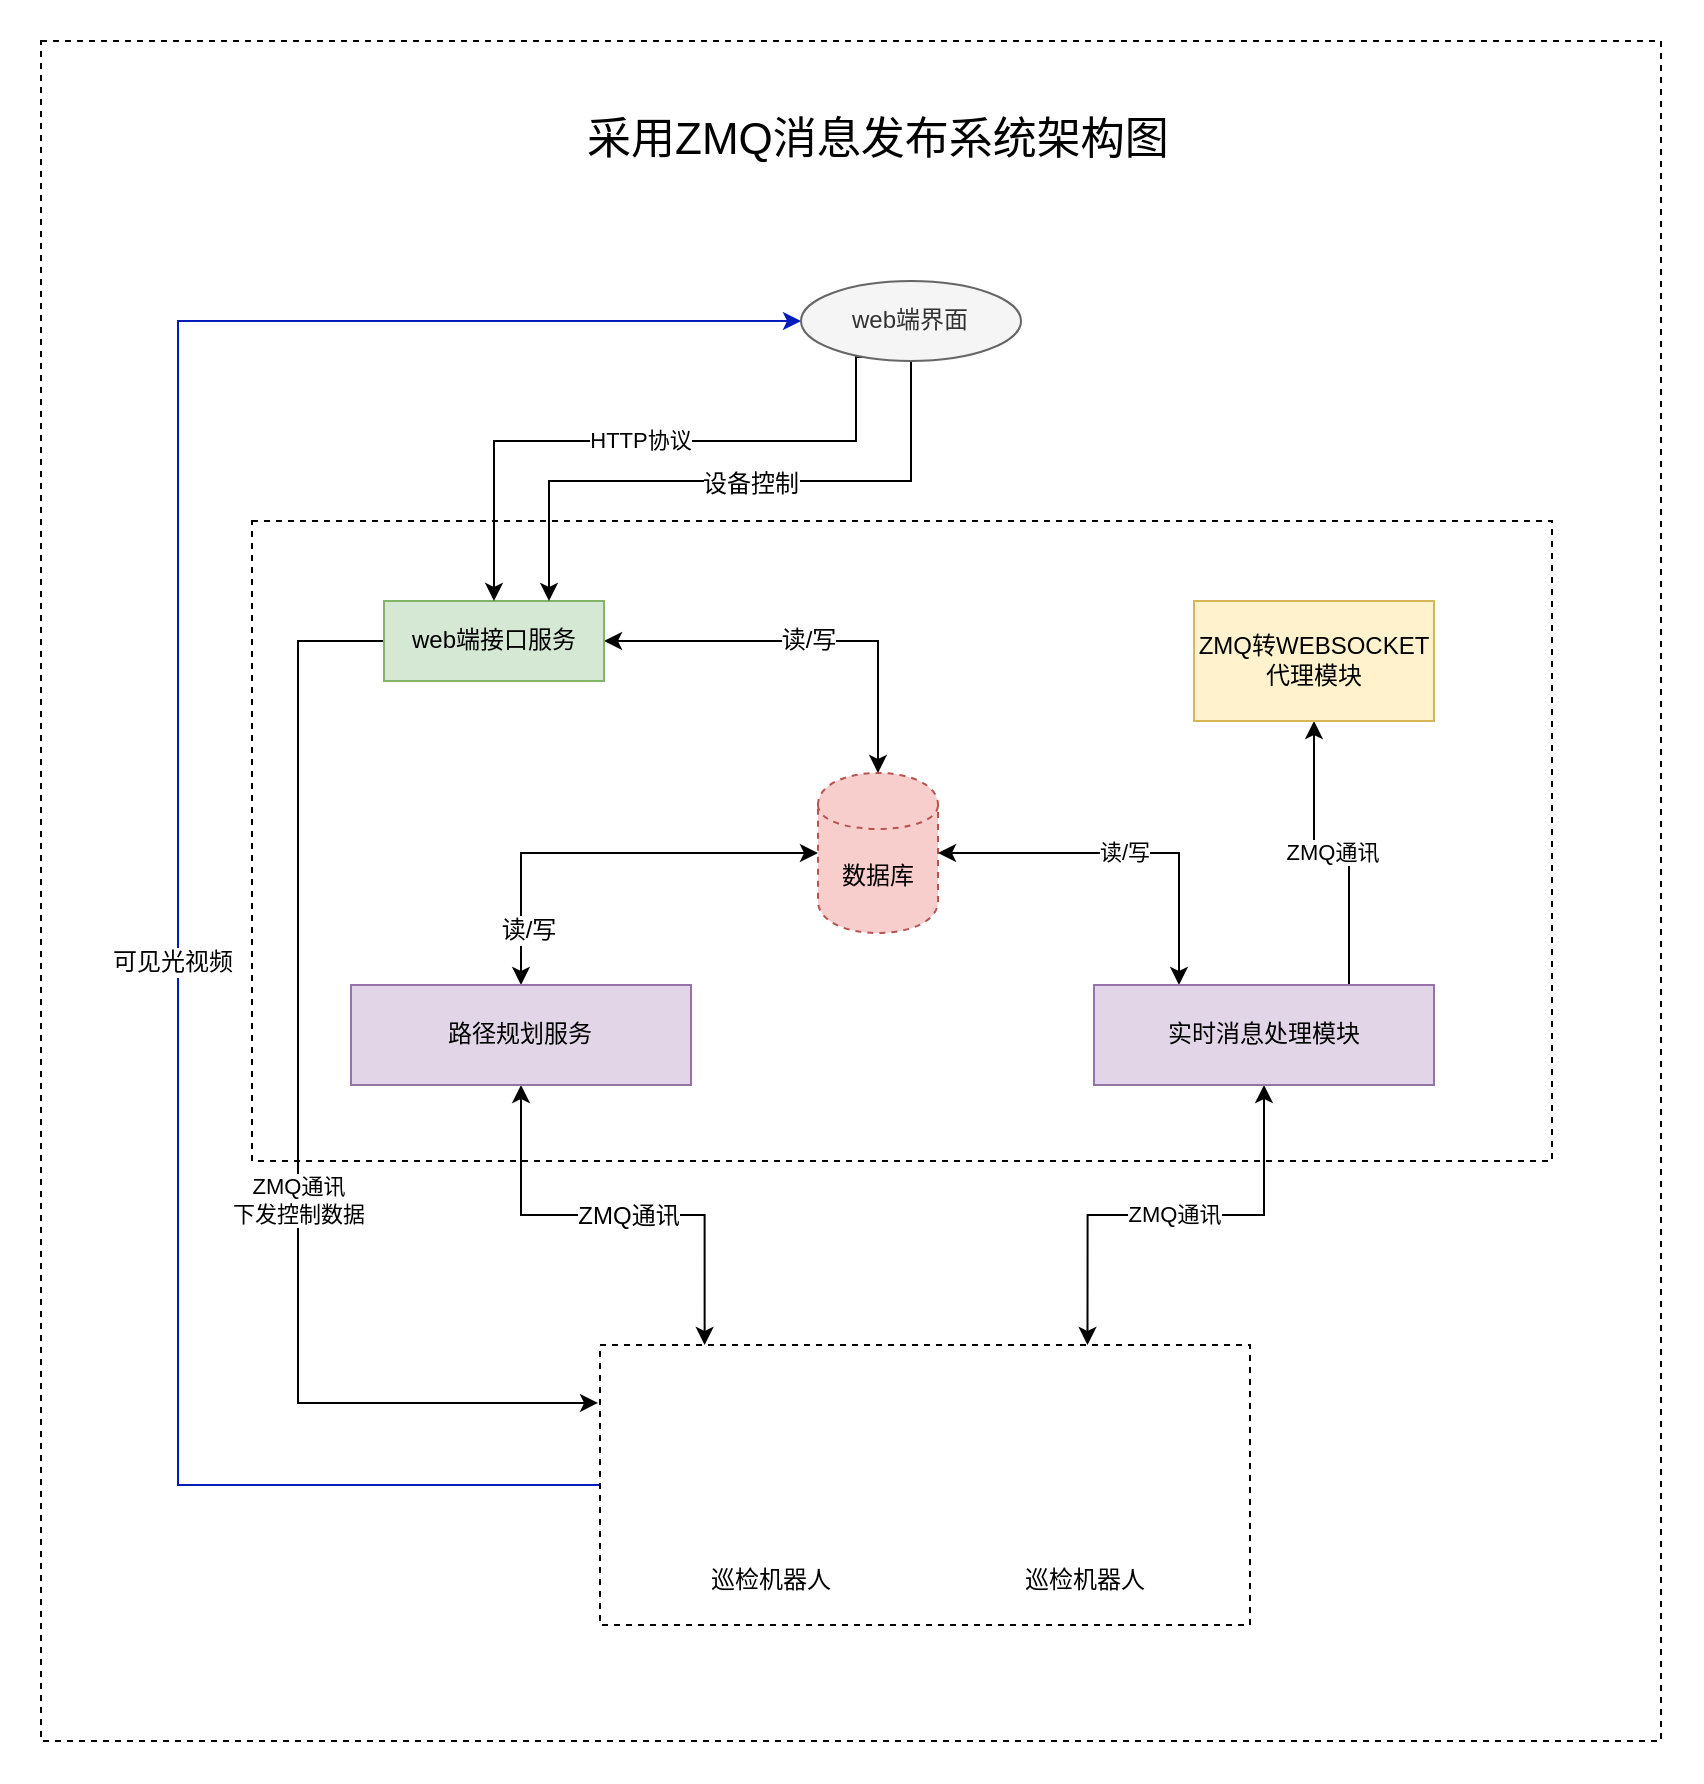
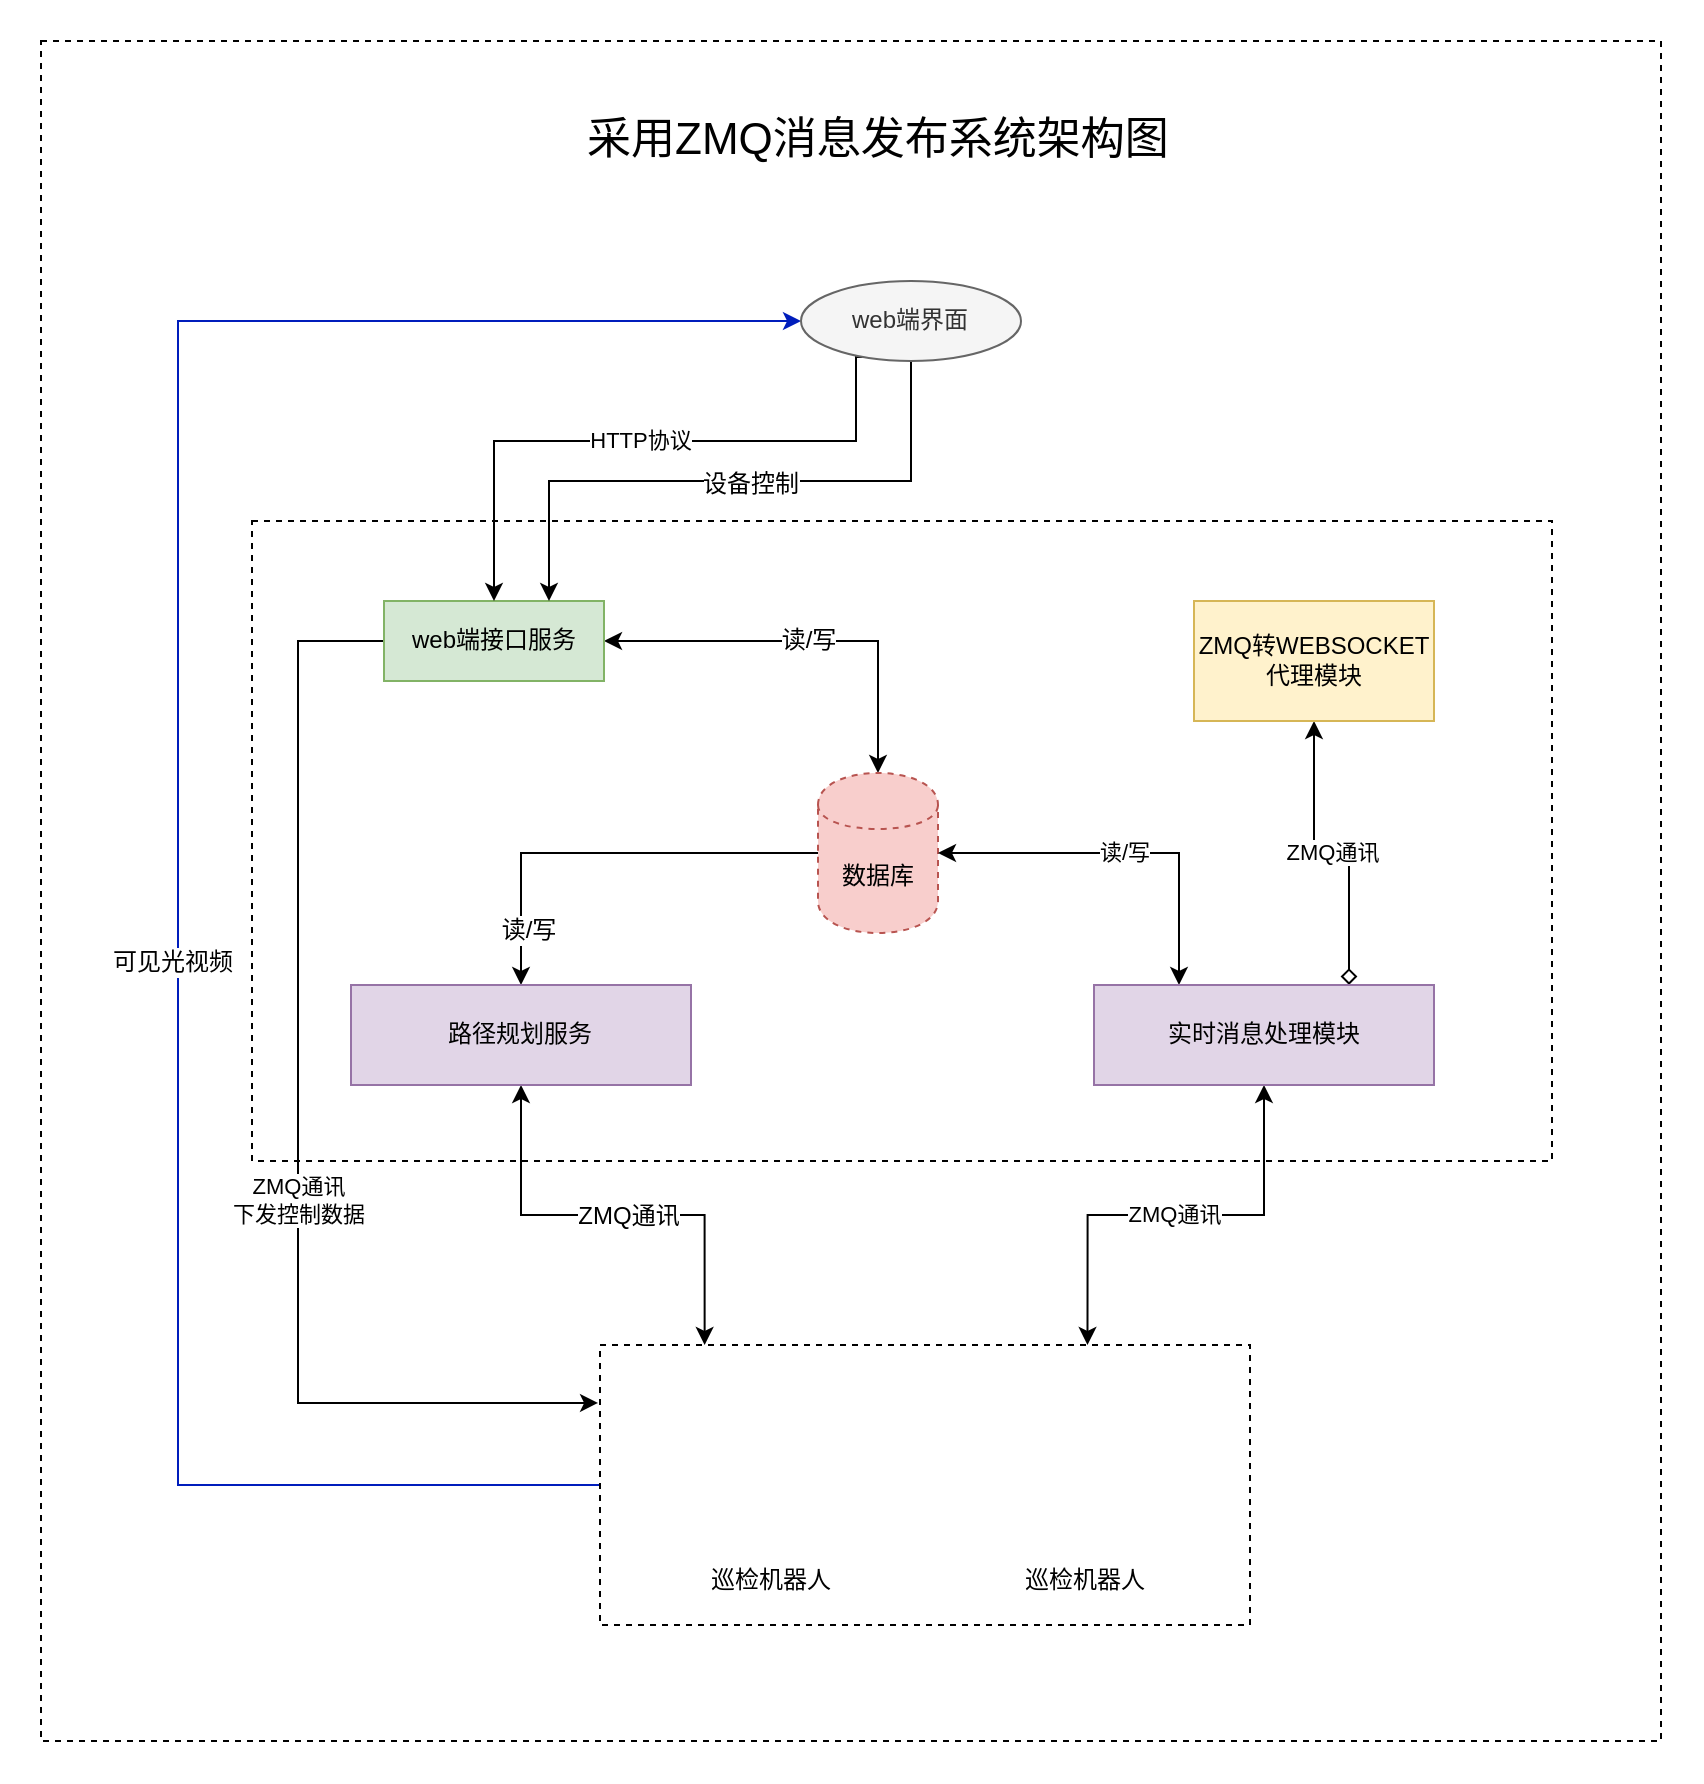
(803, 853) -> (809, 853)
(1349, 976) -> (1349, 969)
